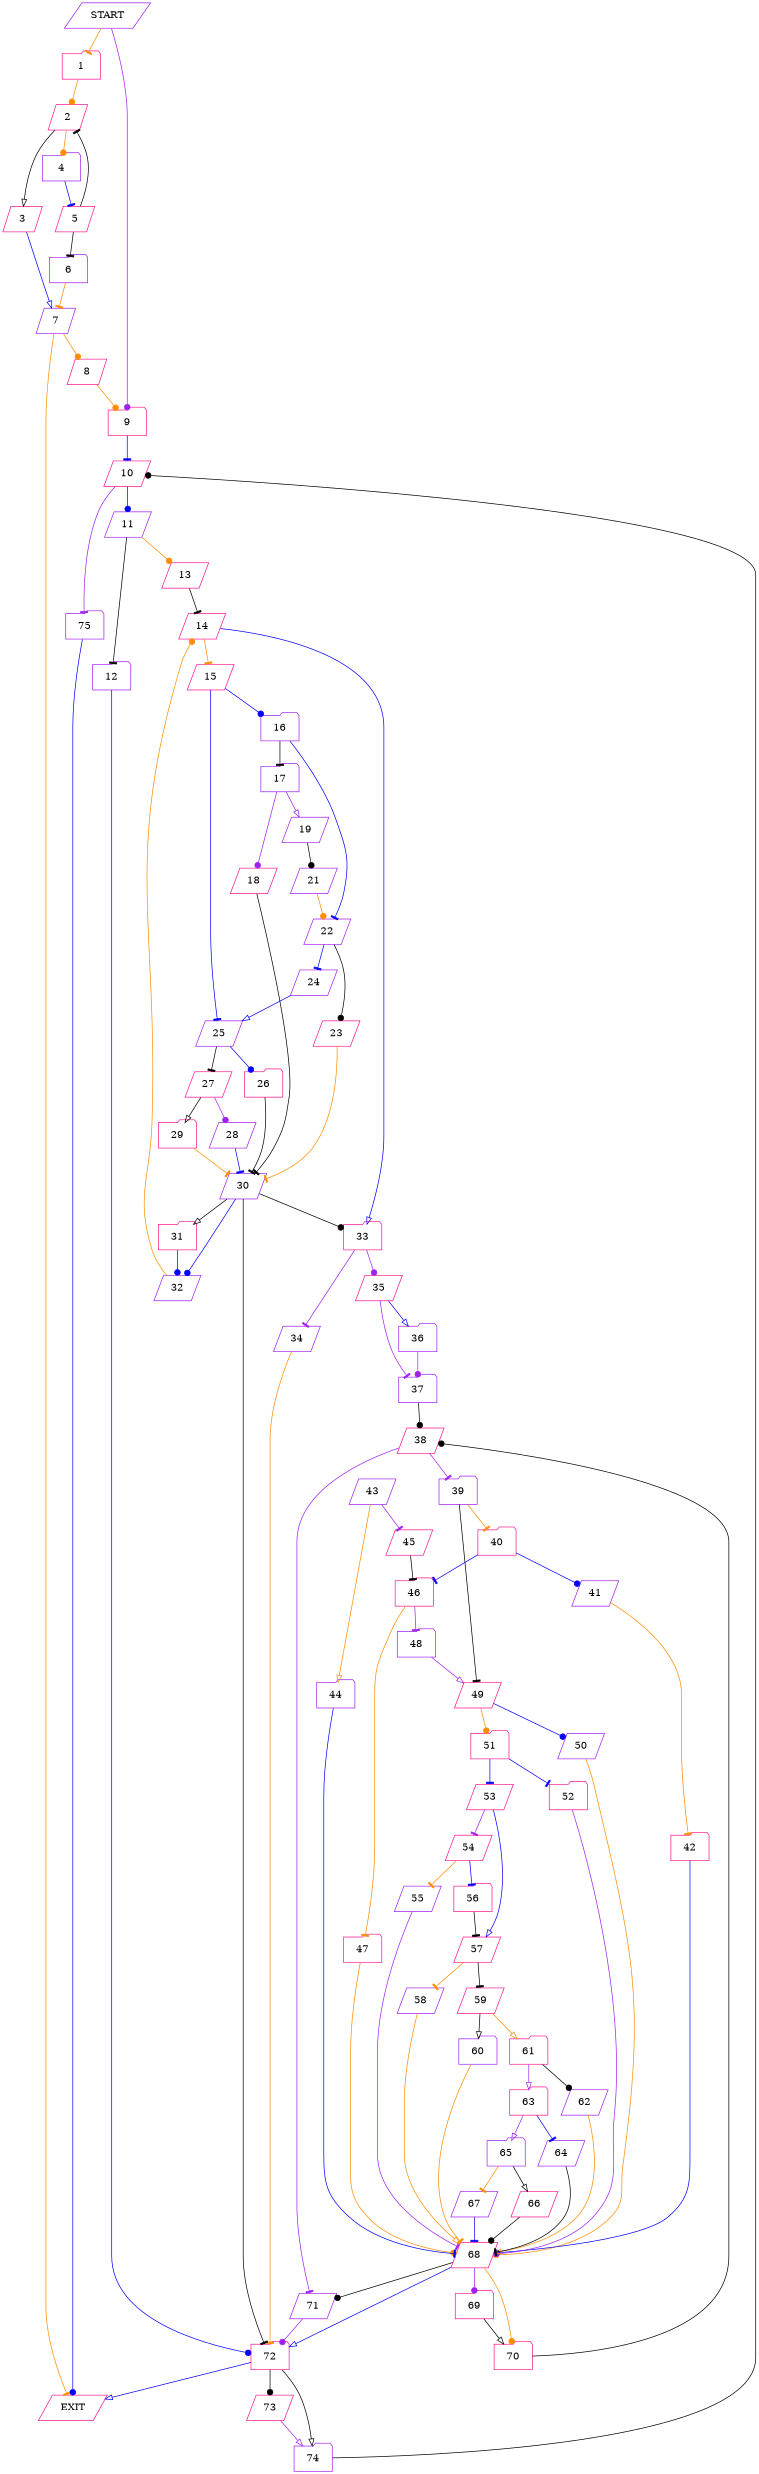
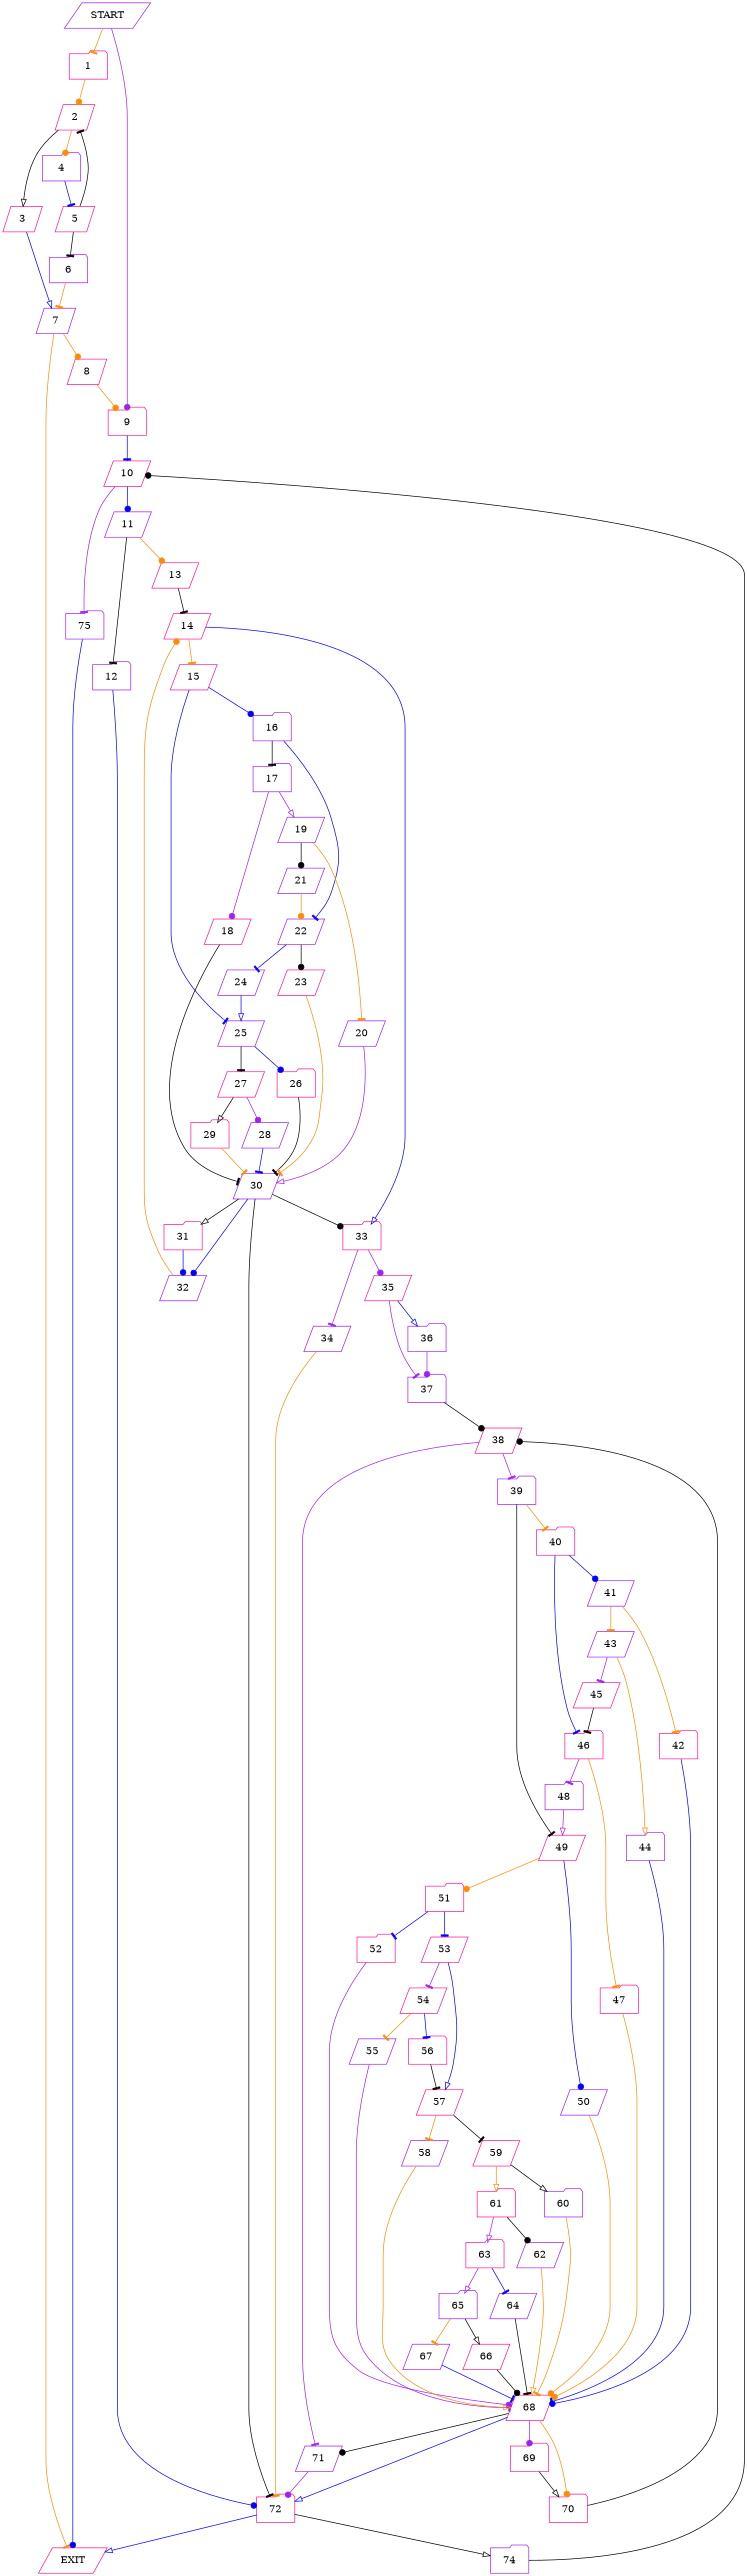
none -> (362, 1034)
none -> (611, 1617)
(270, 2408) -> none
